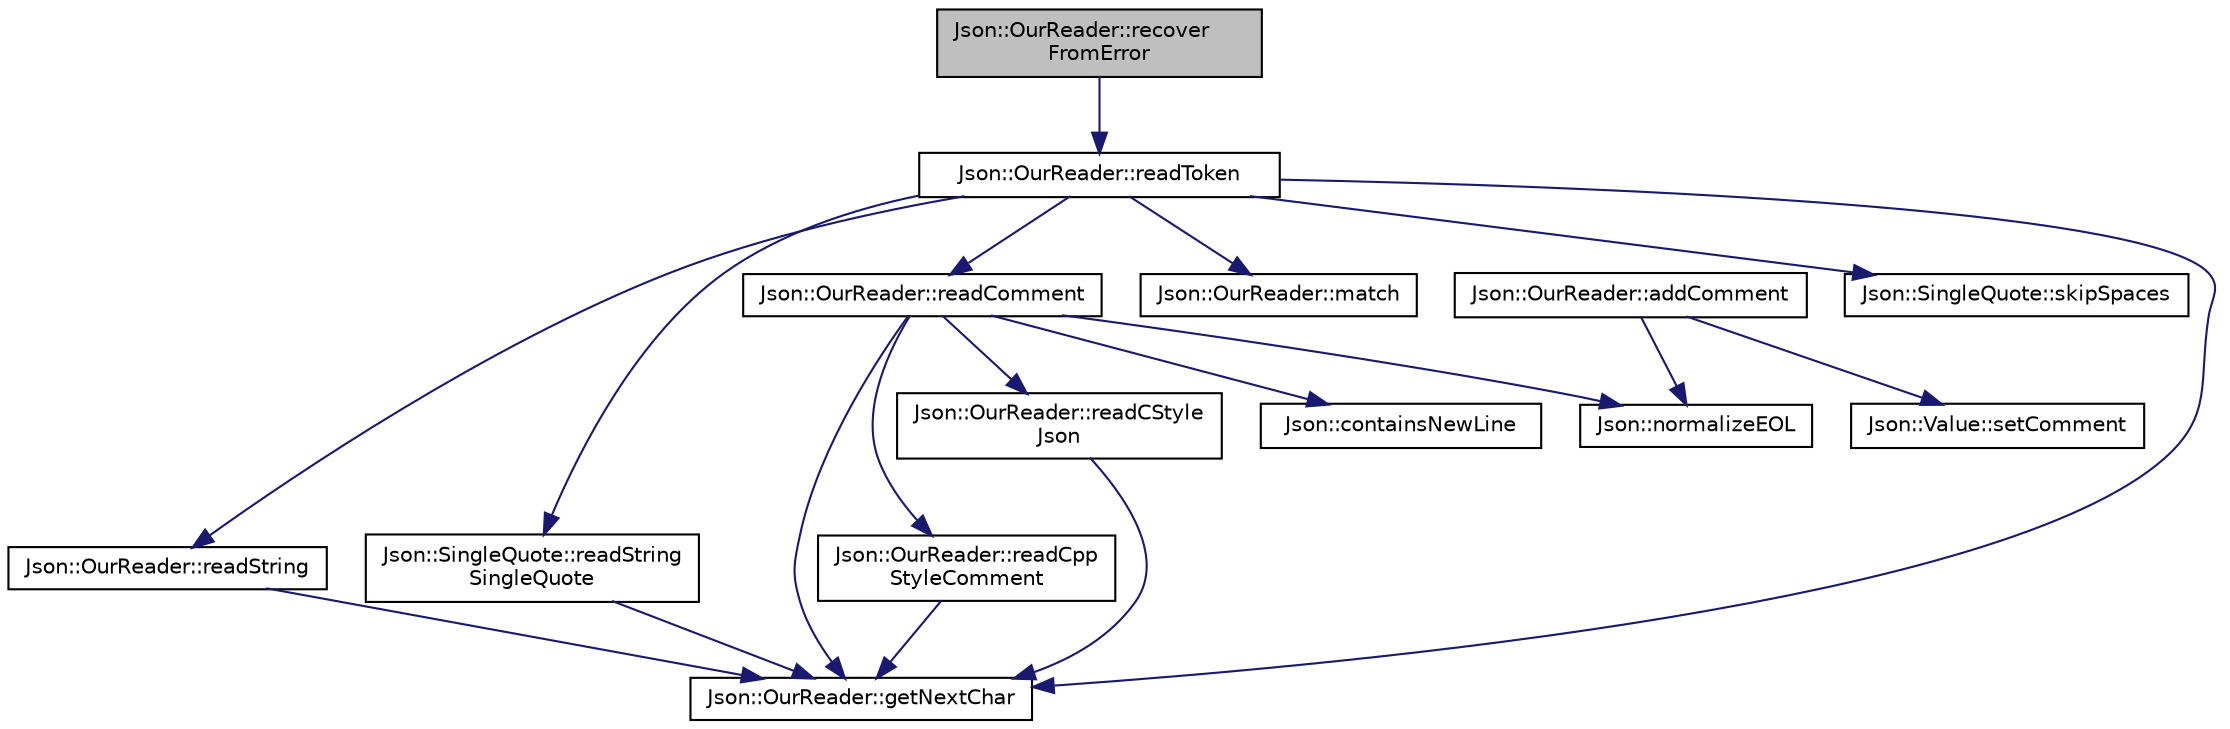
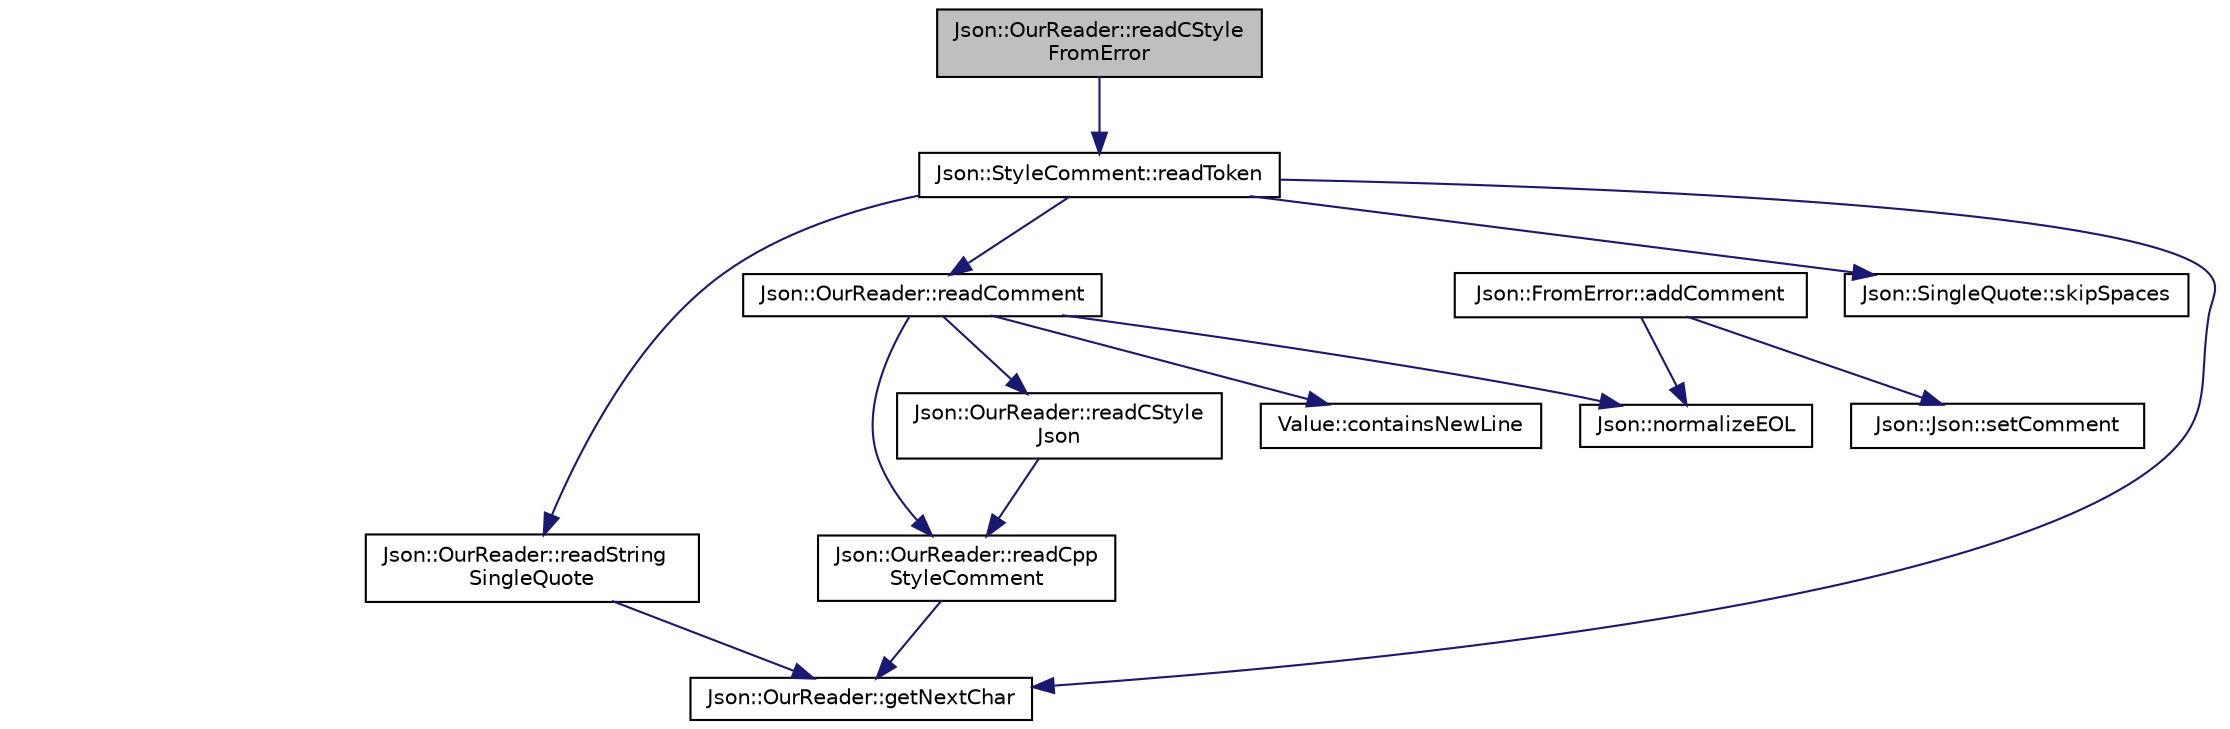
(1099, 43) -> (1099, 43)
(1099, 175) -> (1099, 175)
(1279, 295) -> none
(1631, 295) -> (1631, 295)
(1401, 426) -> (1401, 426)
(1998, 426) -> (1998, 426)
(816, 482) -> none
(168, 568) -> none
(532, 568) -> (532, 568)
(1144, 585) -> (1019, 488)
